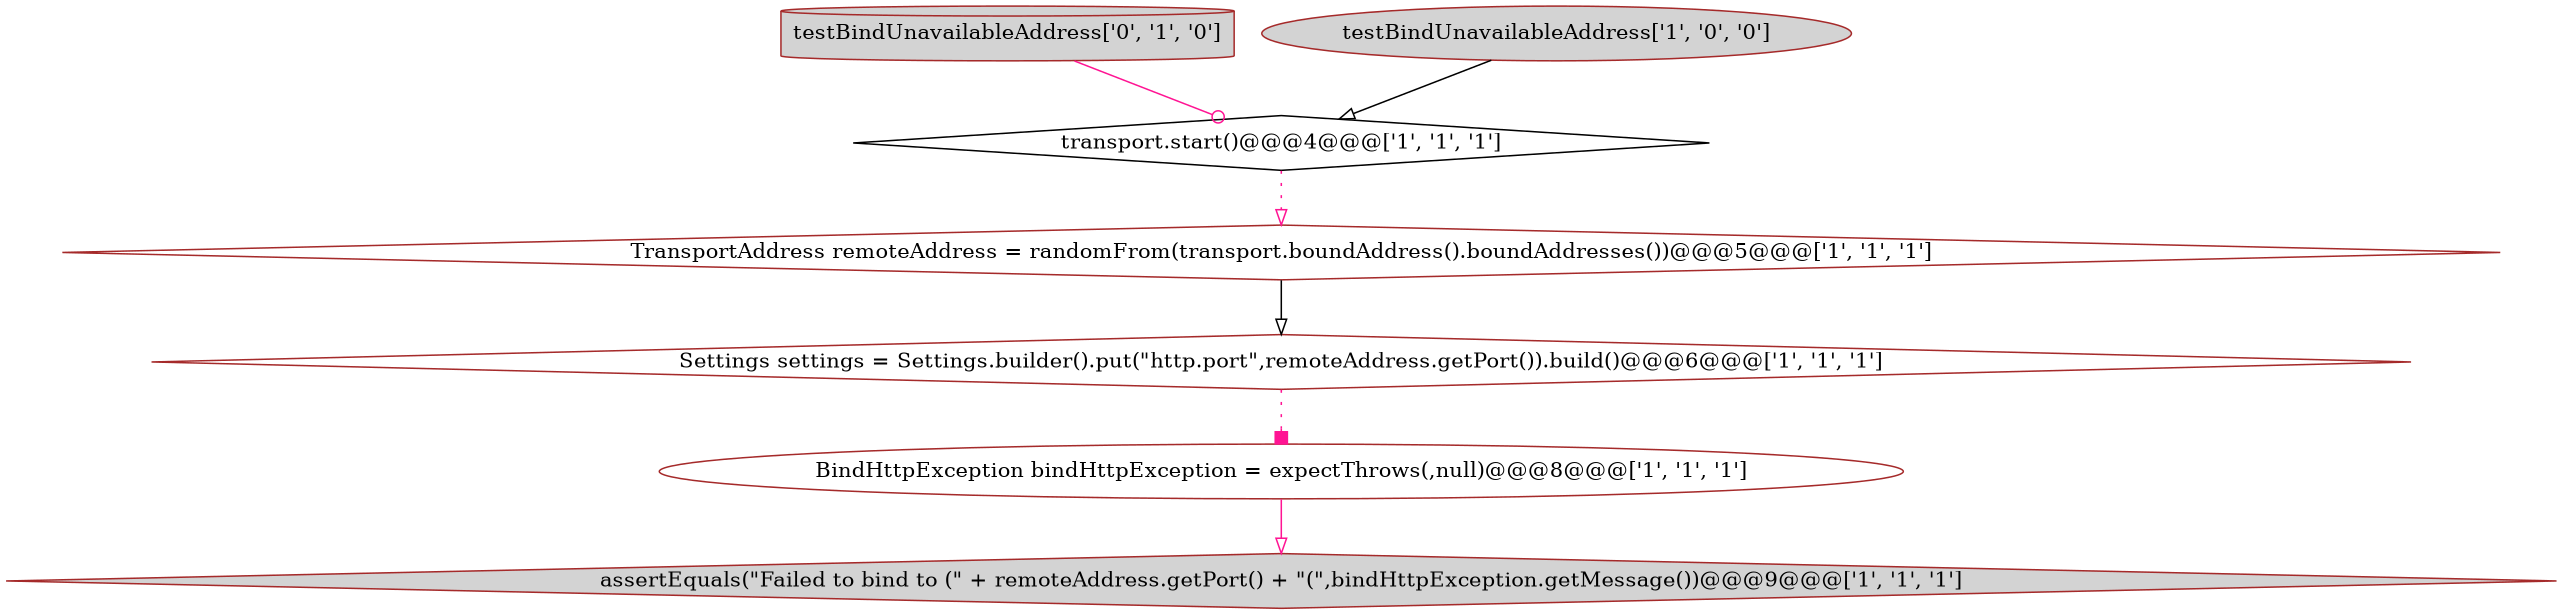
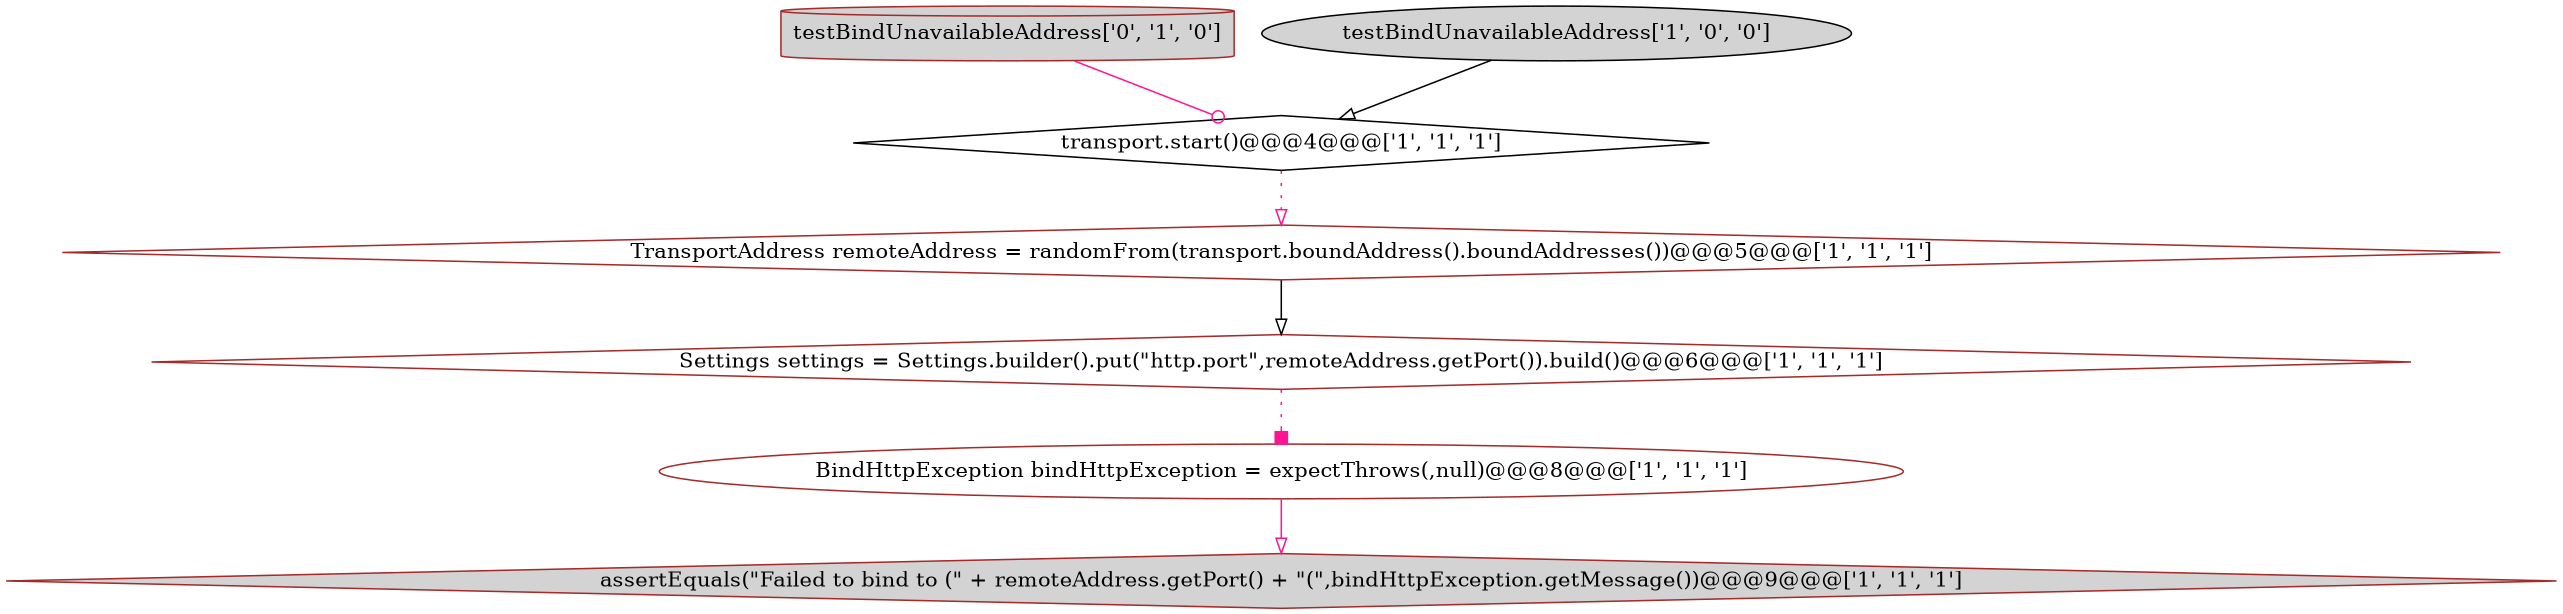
(1557, 33) -> (1557, 33)
